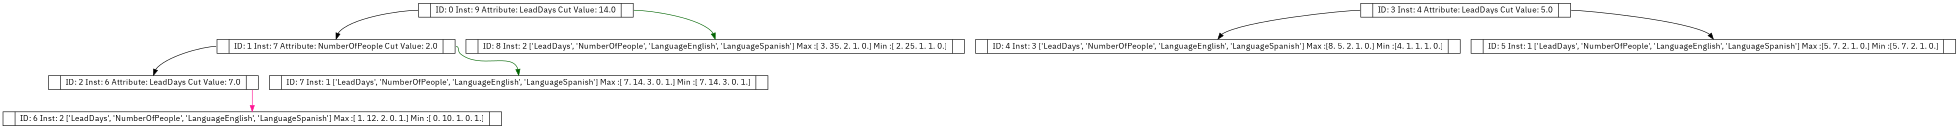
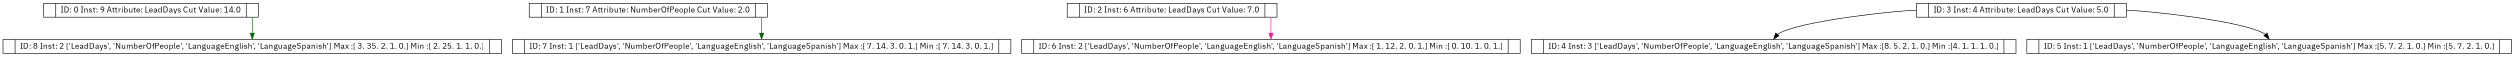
(376, 16) -> none
(184, 53) -> none
